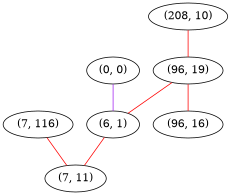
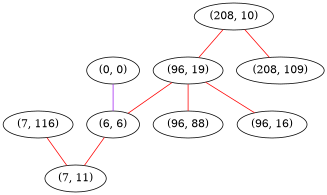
none -> (280, 70)
(113, 124) -> (113, 124)
none -> (188, 124)
